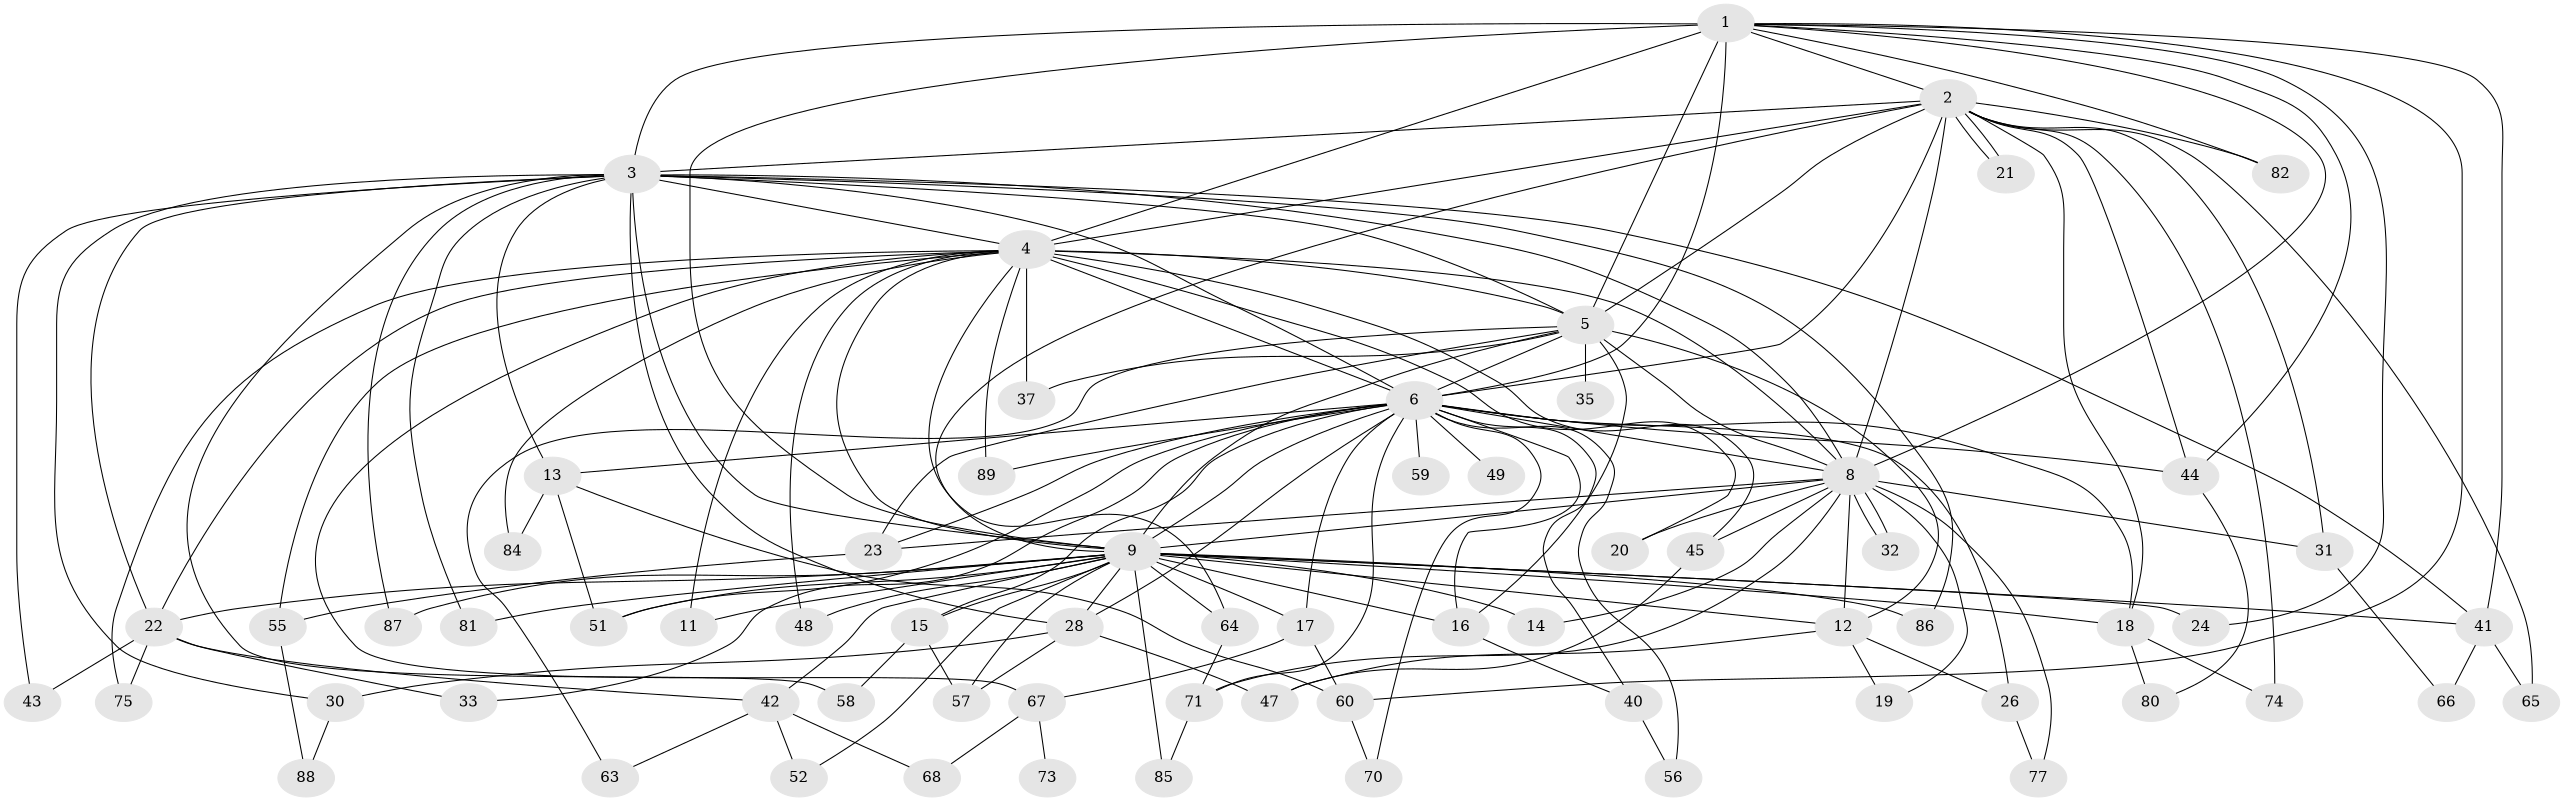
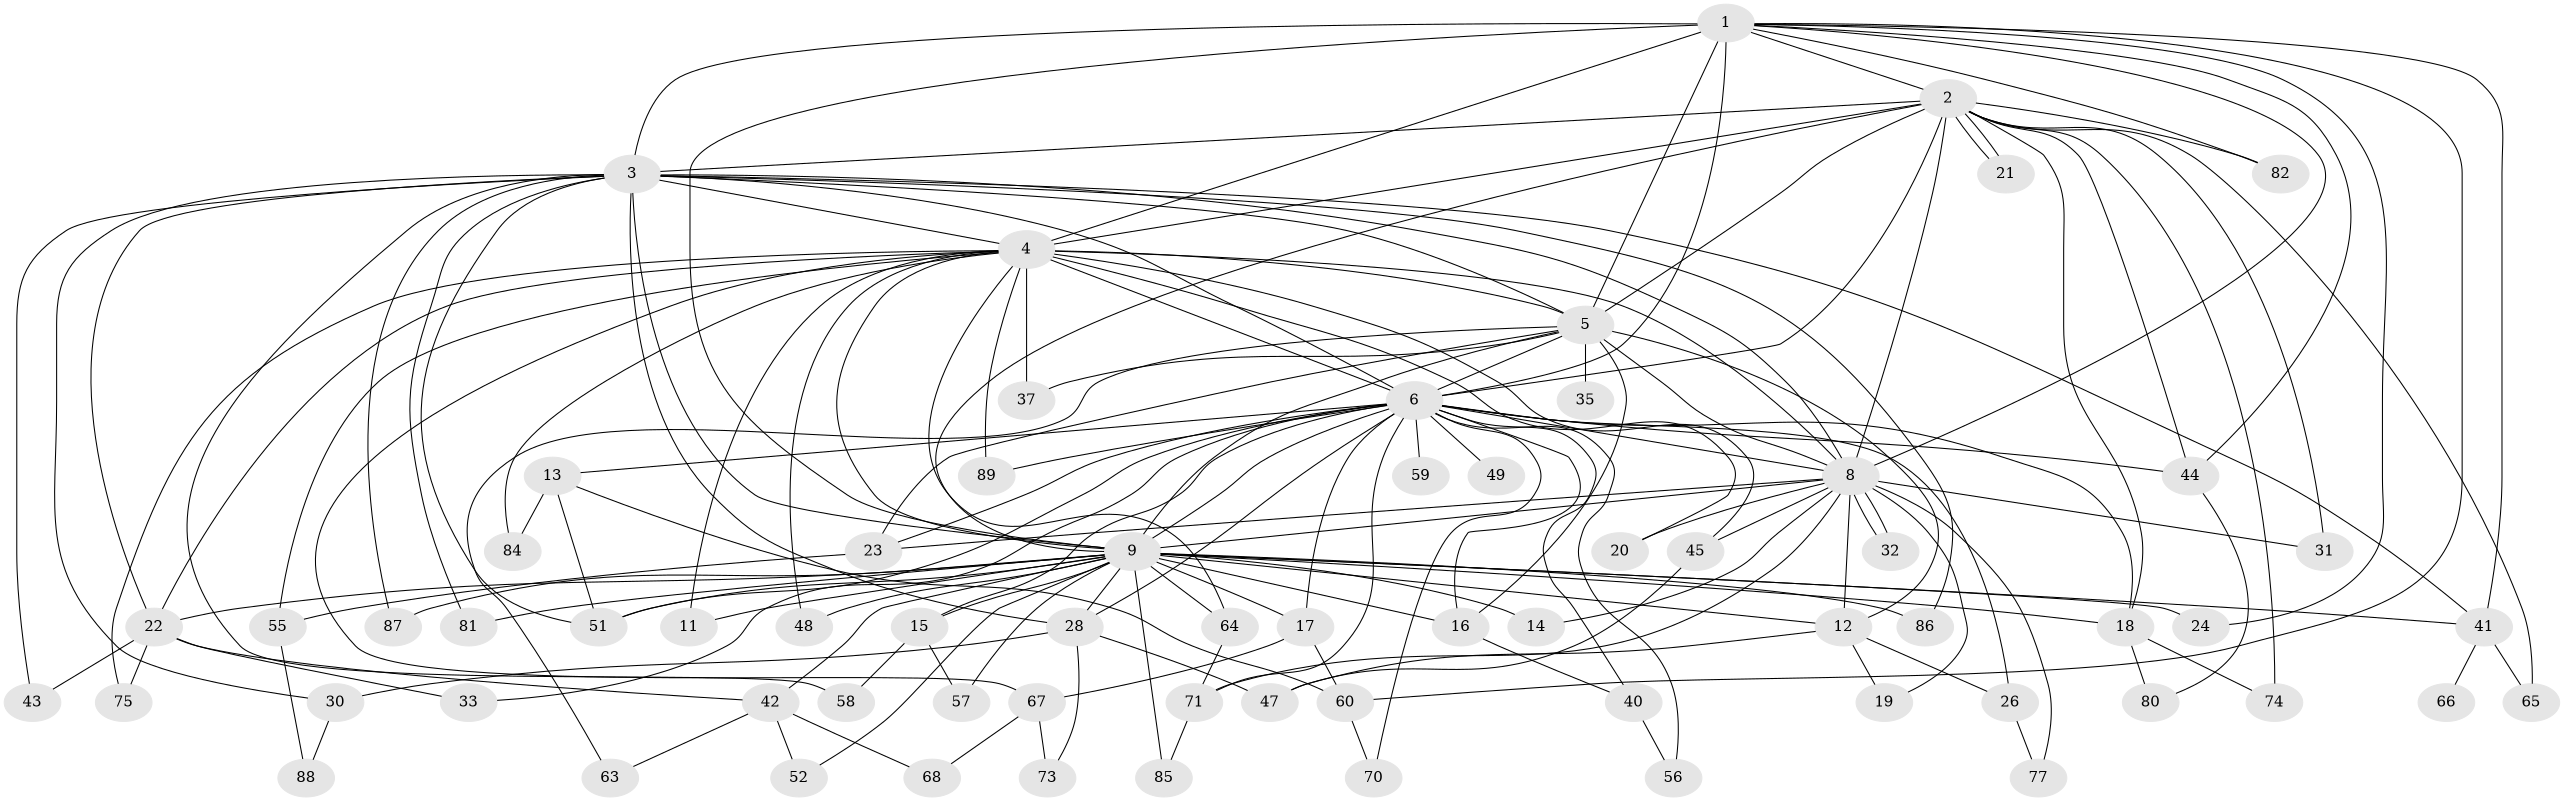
(498, 286) -> (423, 392)
(2386, 627) -> none
(1018, 665) -> (1078, 705)
